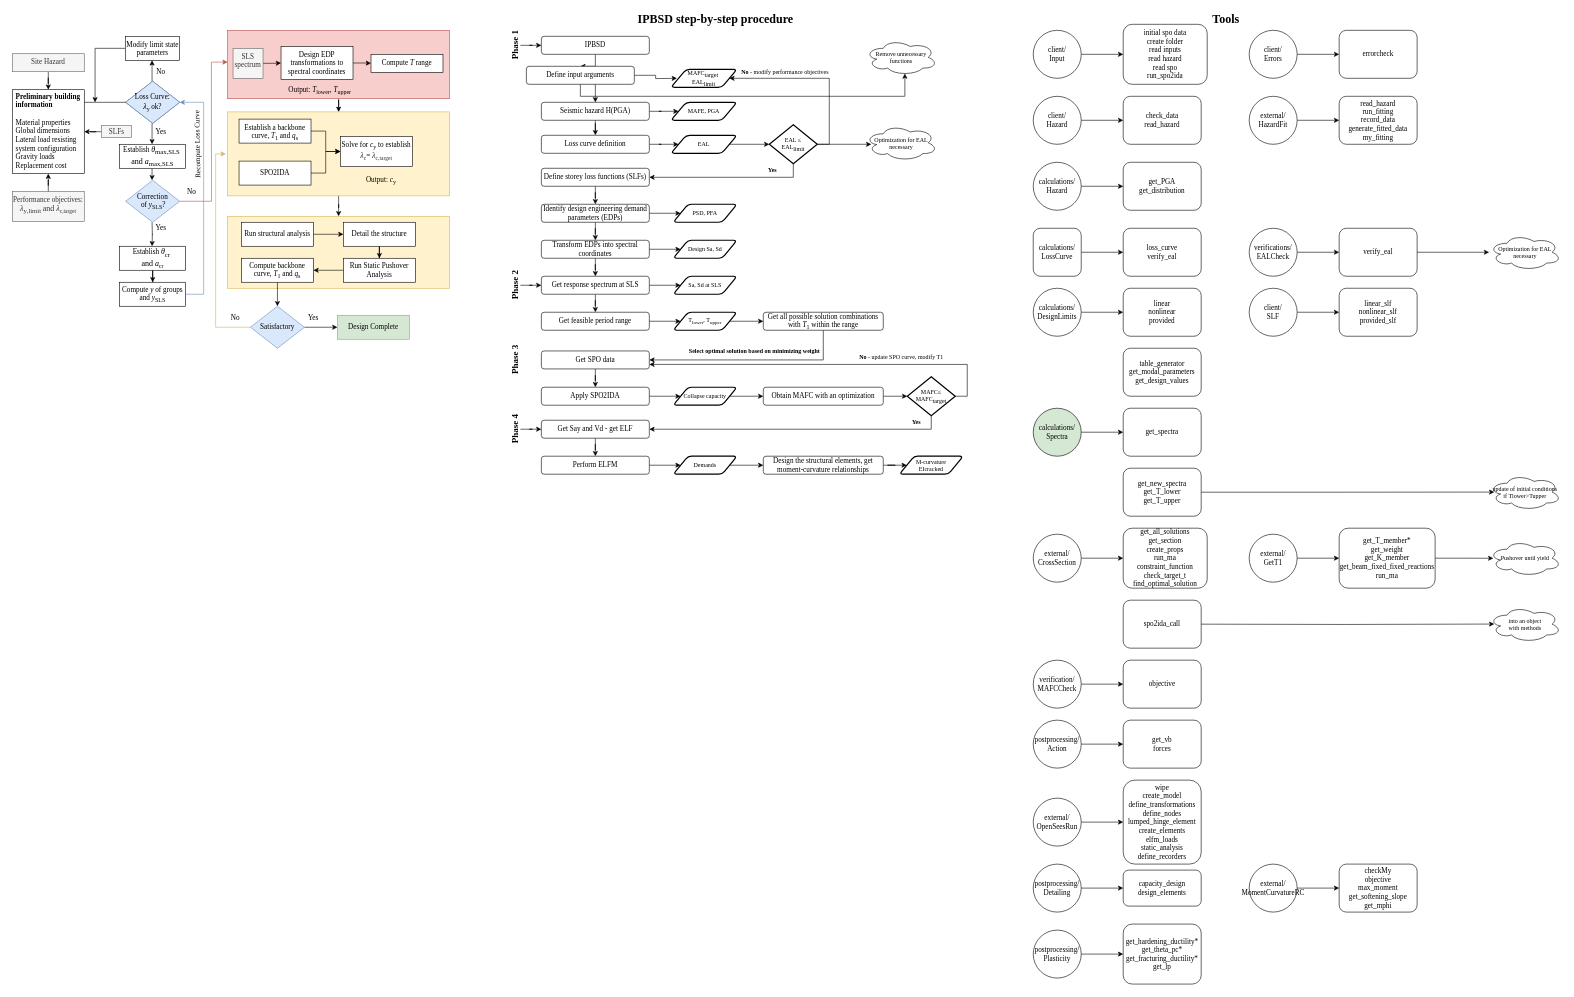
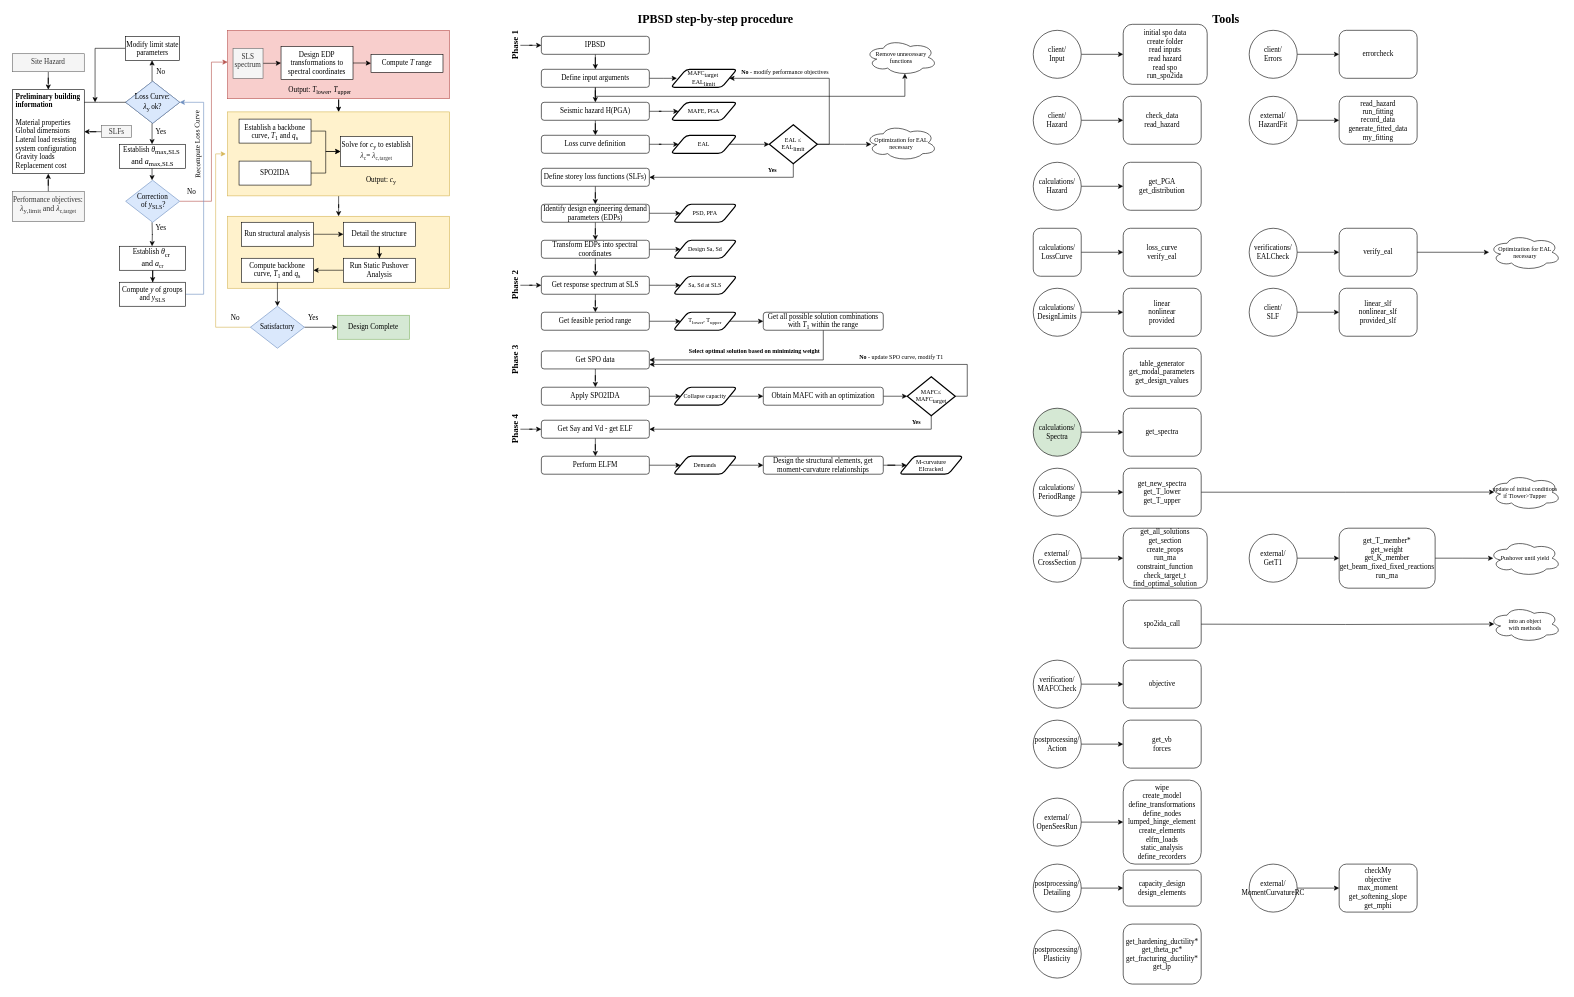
(581, 75) -> (596, 78)
none -> (1058, 492)
none -> (1118, 492)
(1118, 954) -> none
